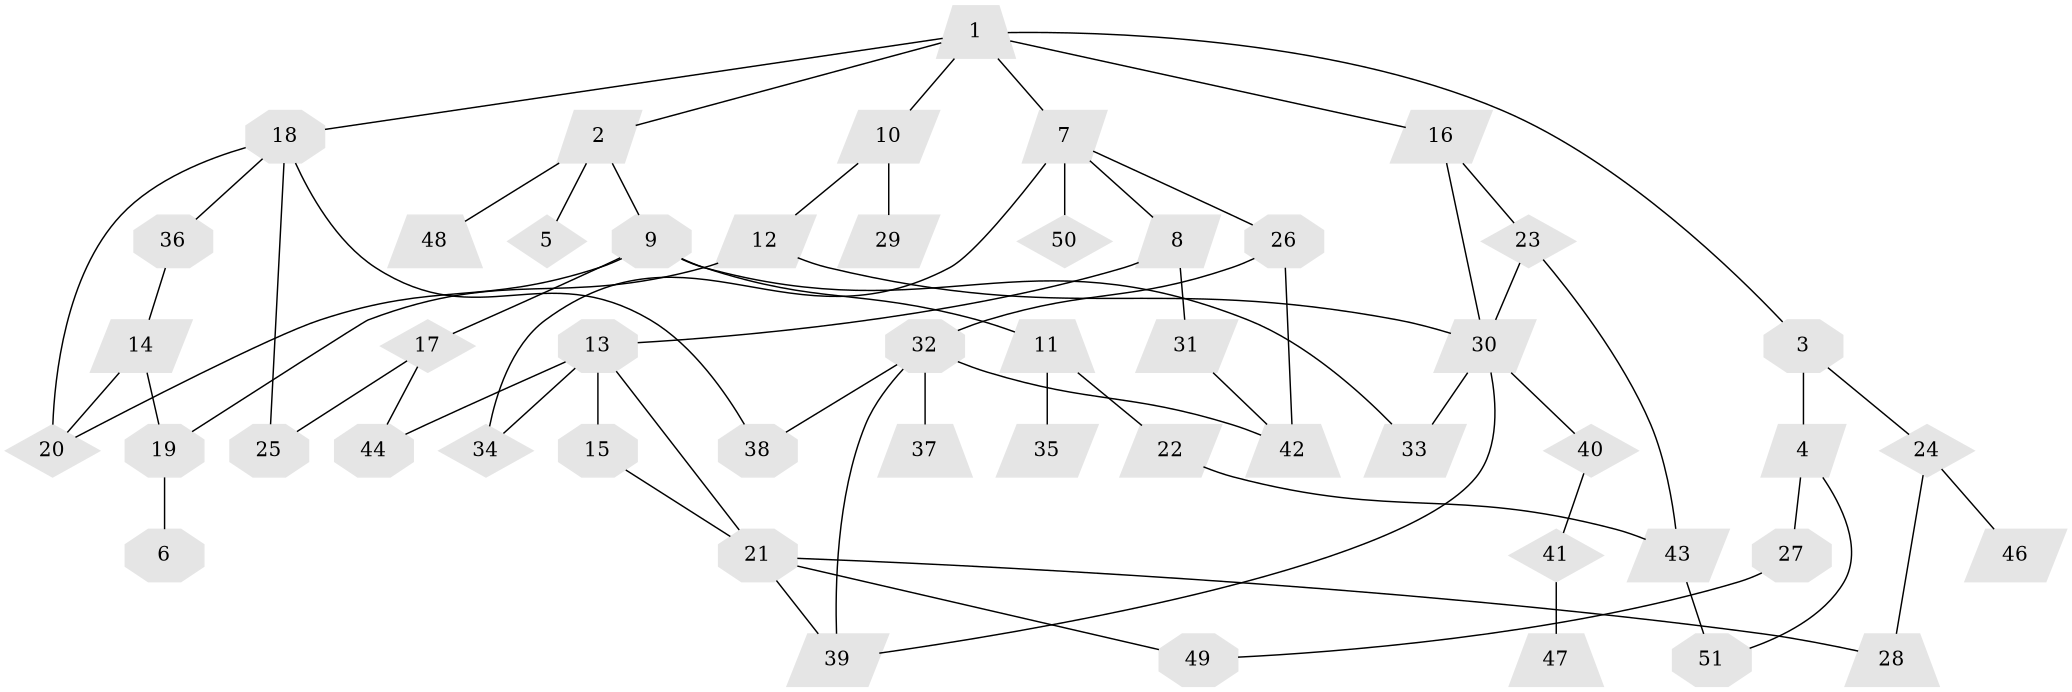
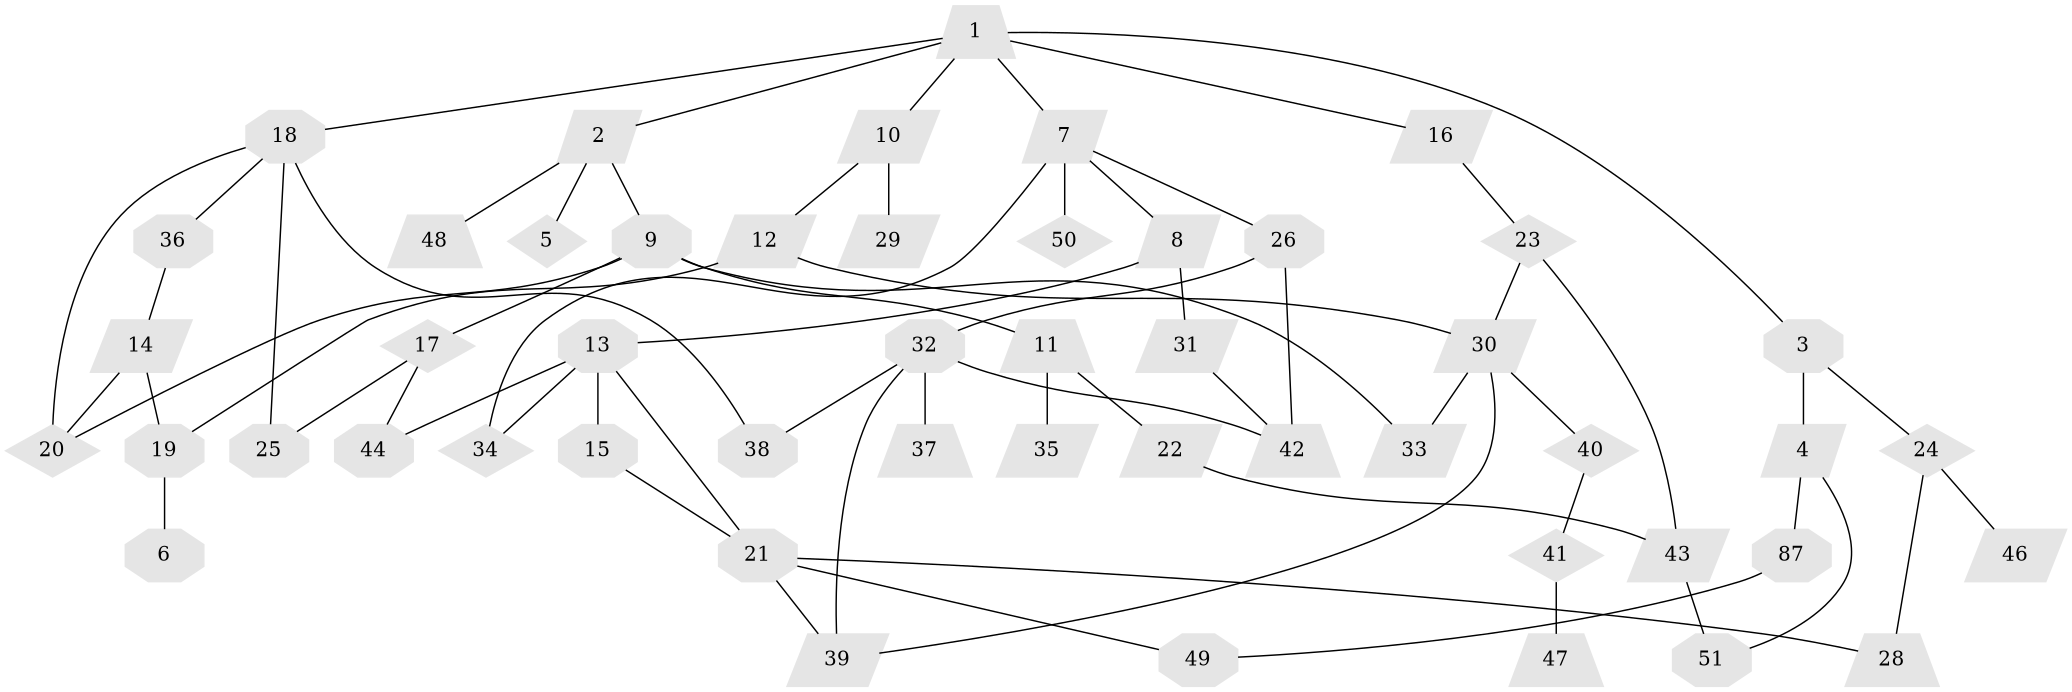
(1463, 241) -> none
(1792, 555) -> (1792, 555)
